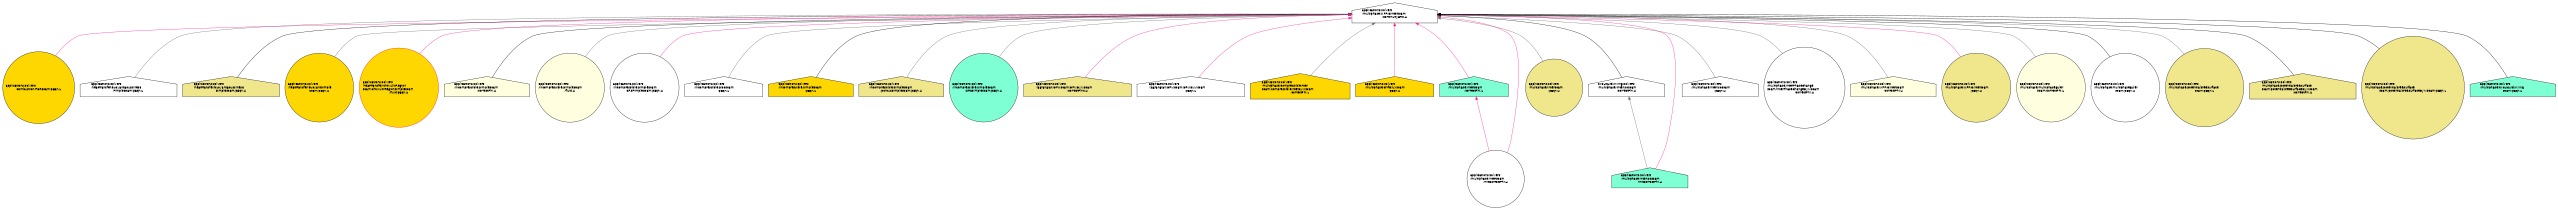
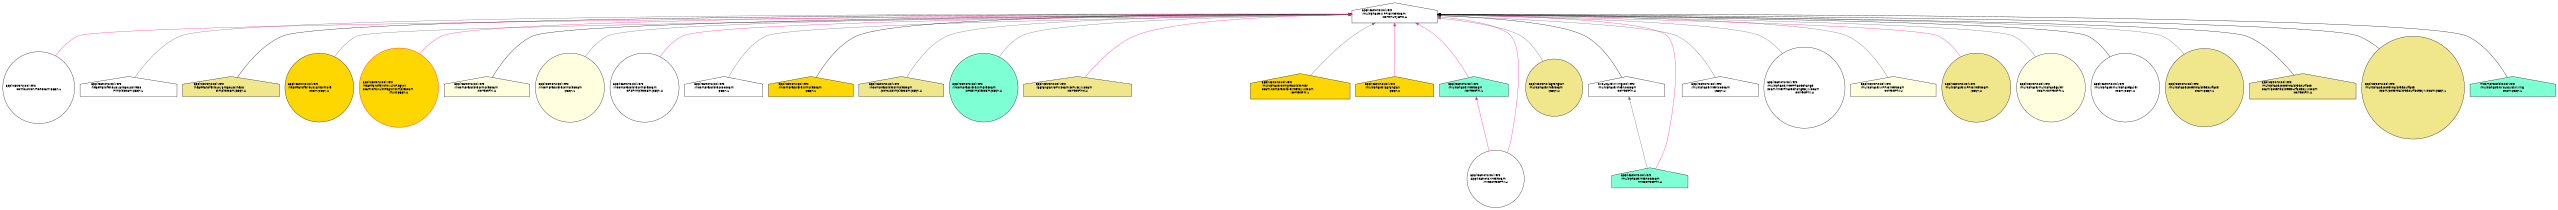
(39, 88) -> (39, 88)
(570, 88) -> (570, 88)
(1191, 88) -> none
(1395, 88) -> (1395, 88)
(1554, 88) -> (1554, 88)
(2513, 88) -> (2513, 88)
(1496, 179) -> (1496, 179)
